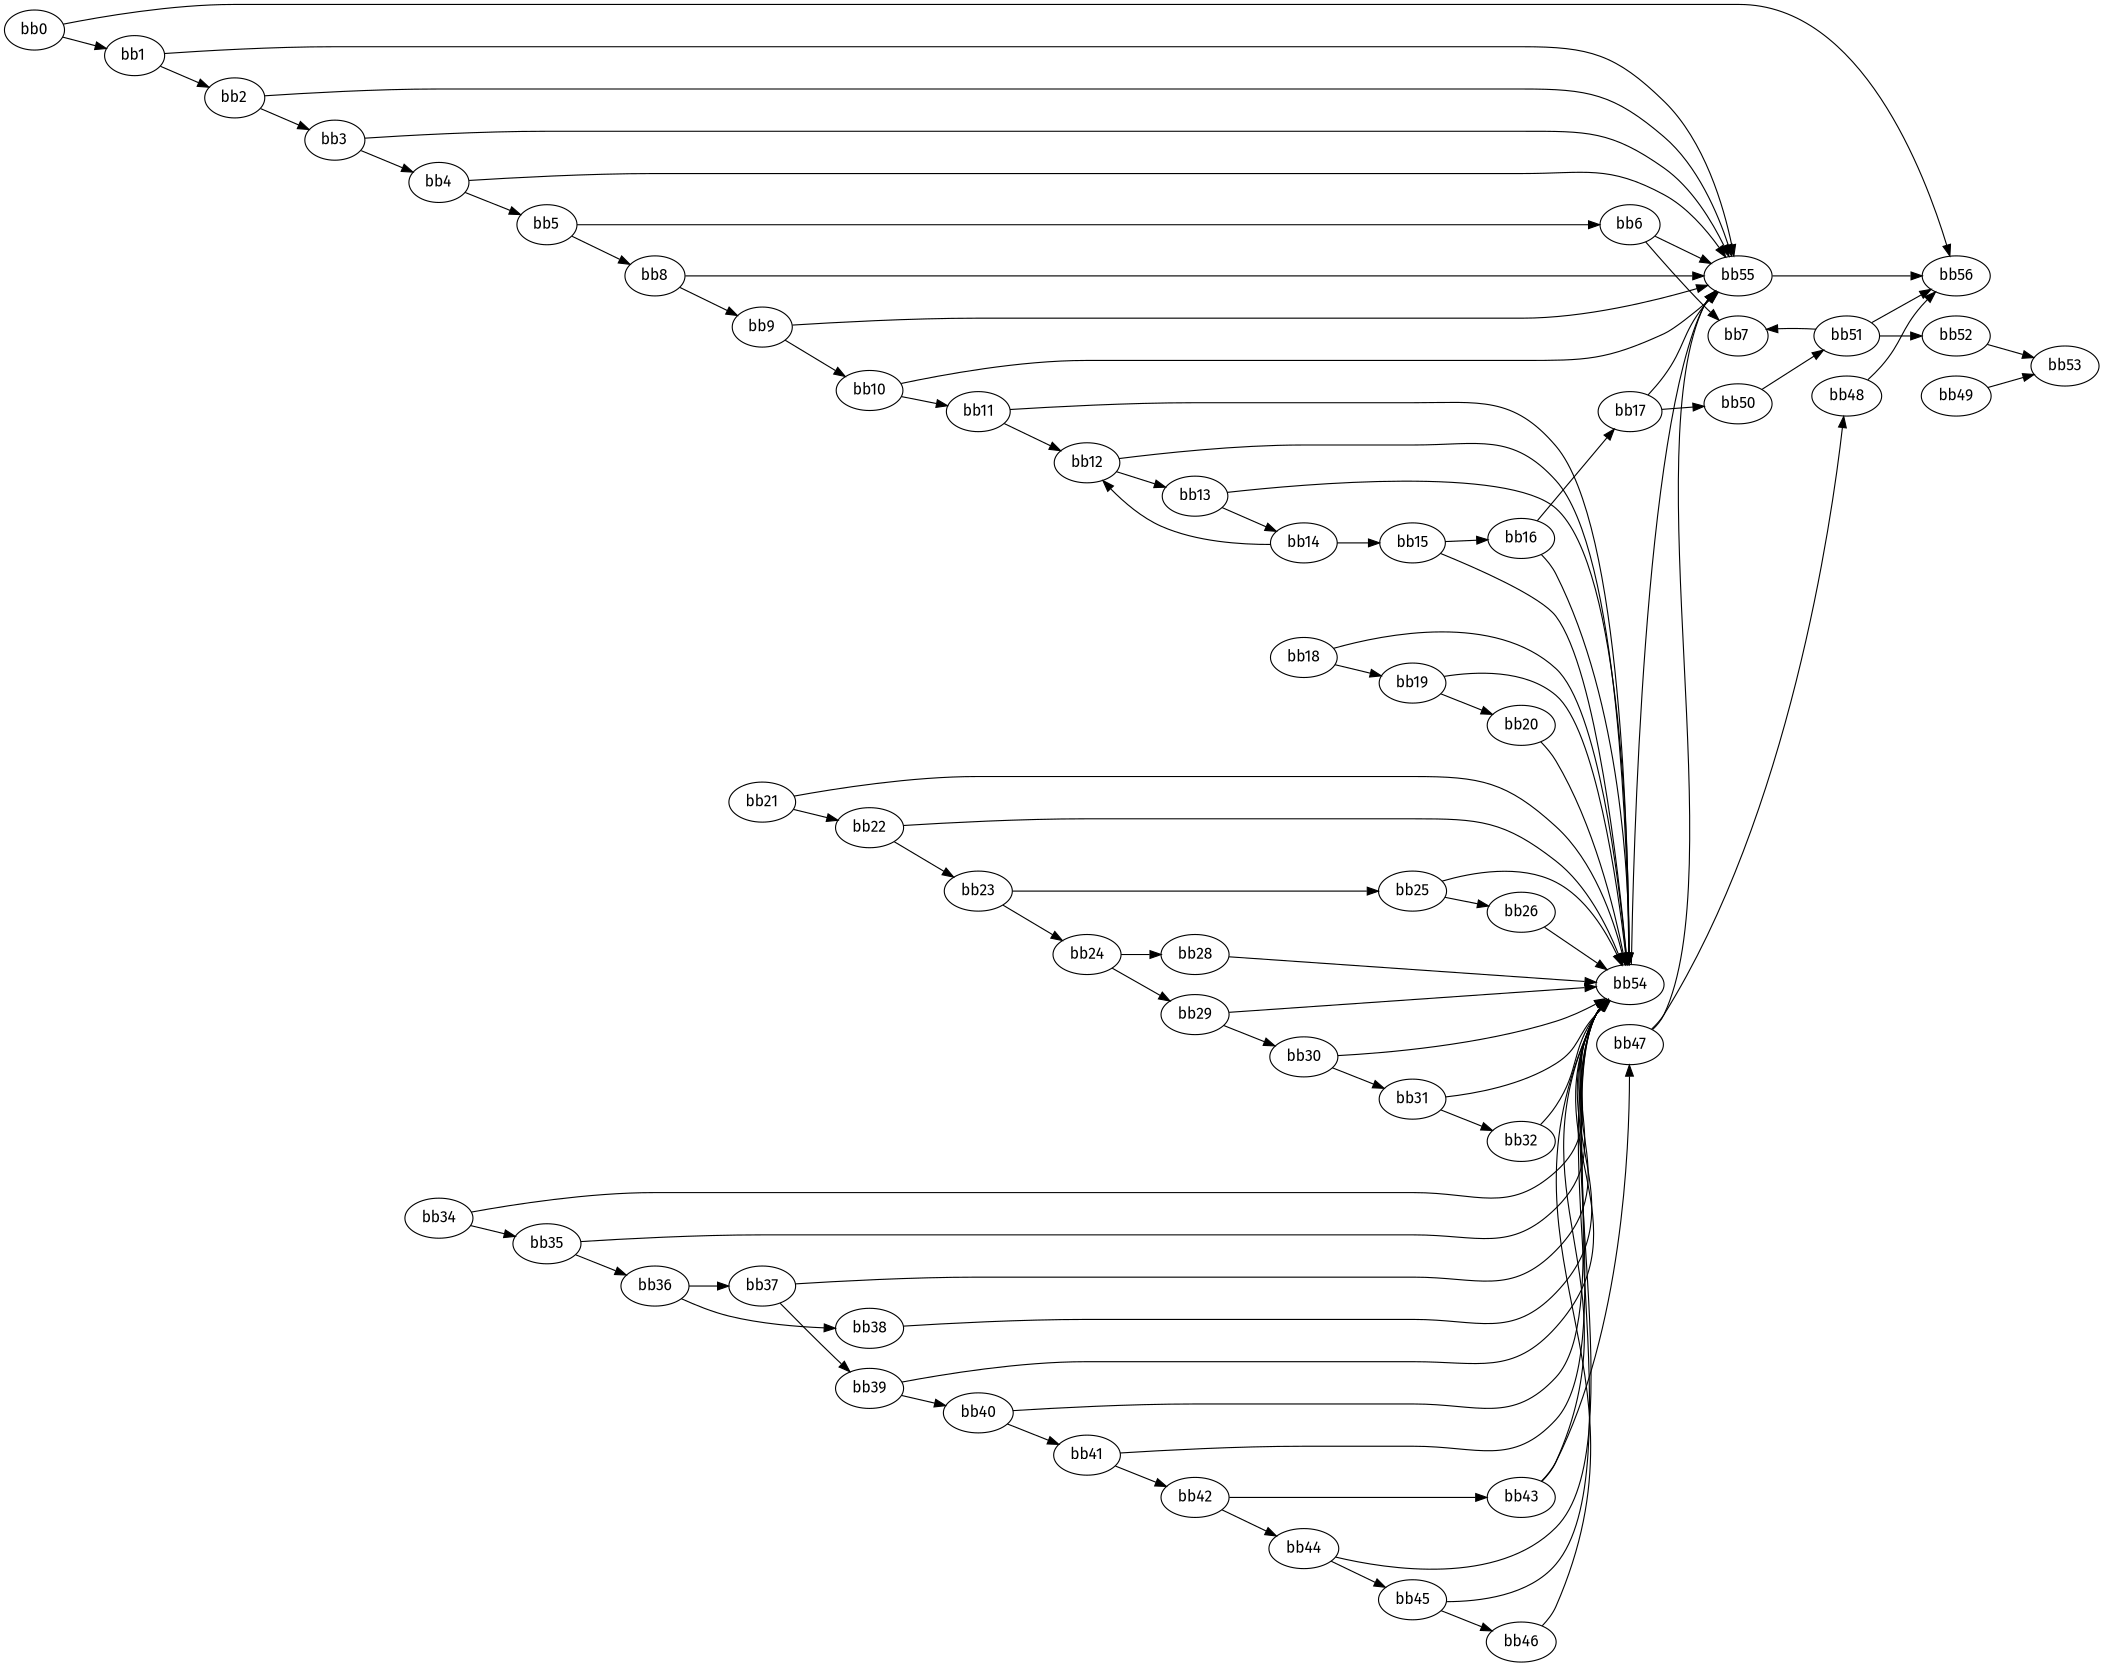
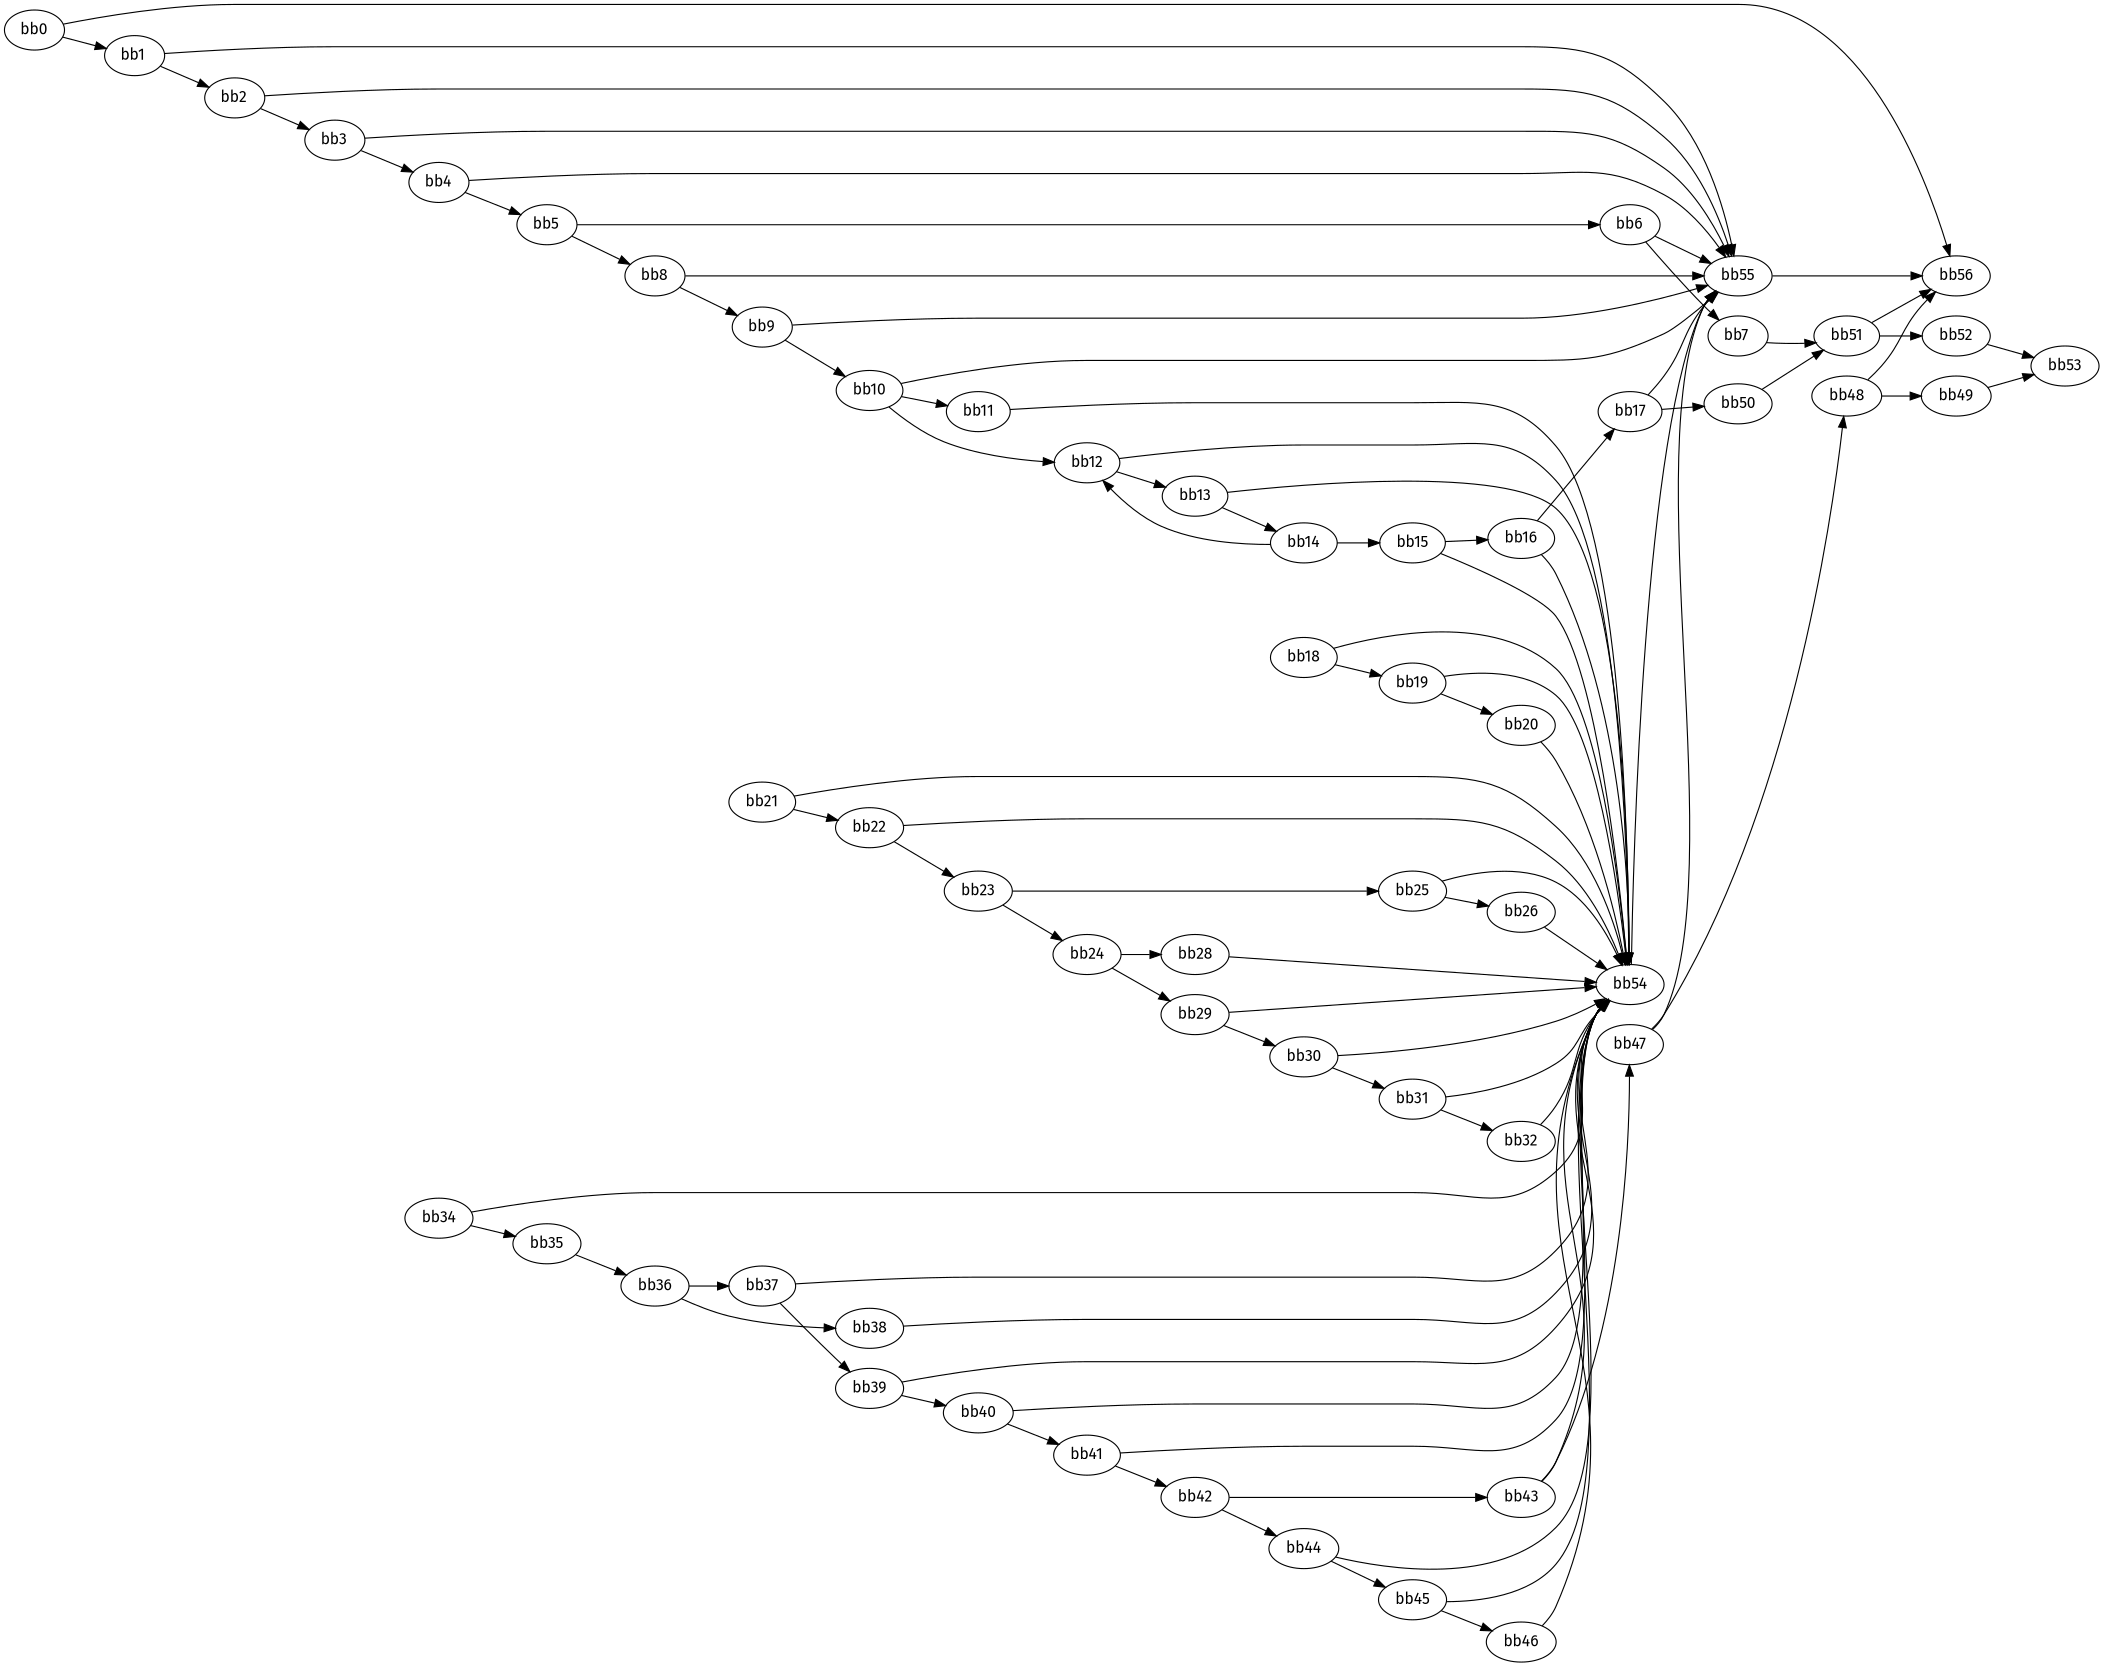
(1797, 329) -> (1786, 343)
none -> (1896, 396)
(1027, 435) -> (961, 448)
(1179, 1235) -> none
